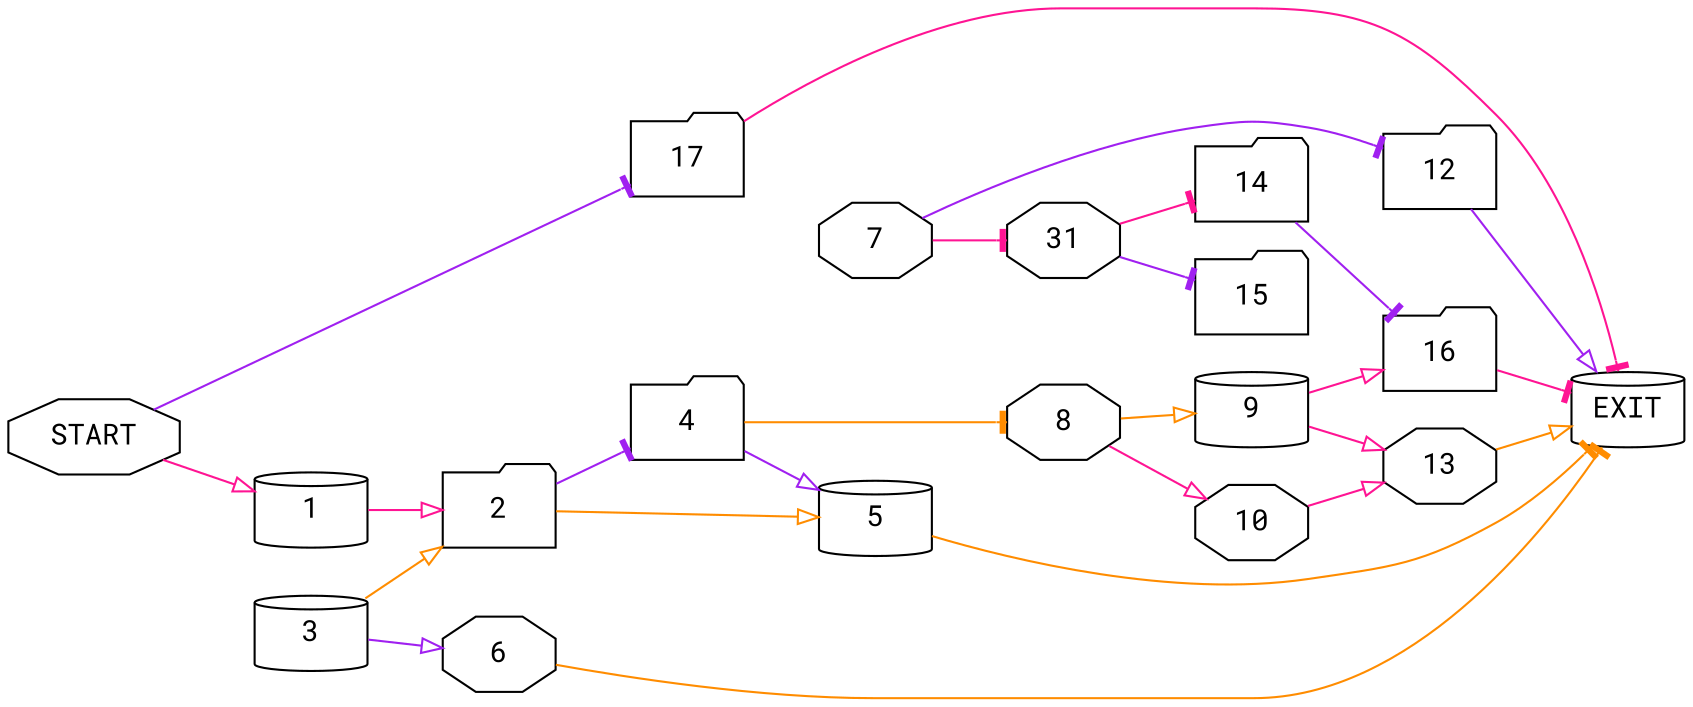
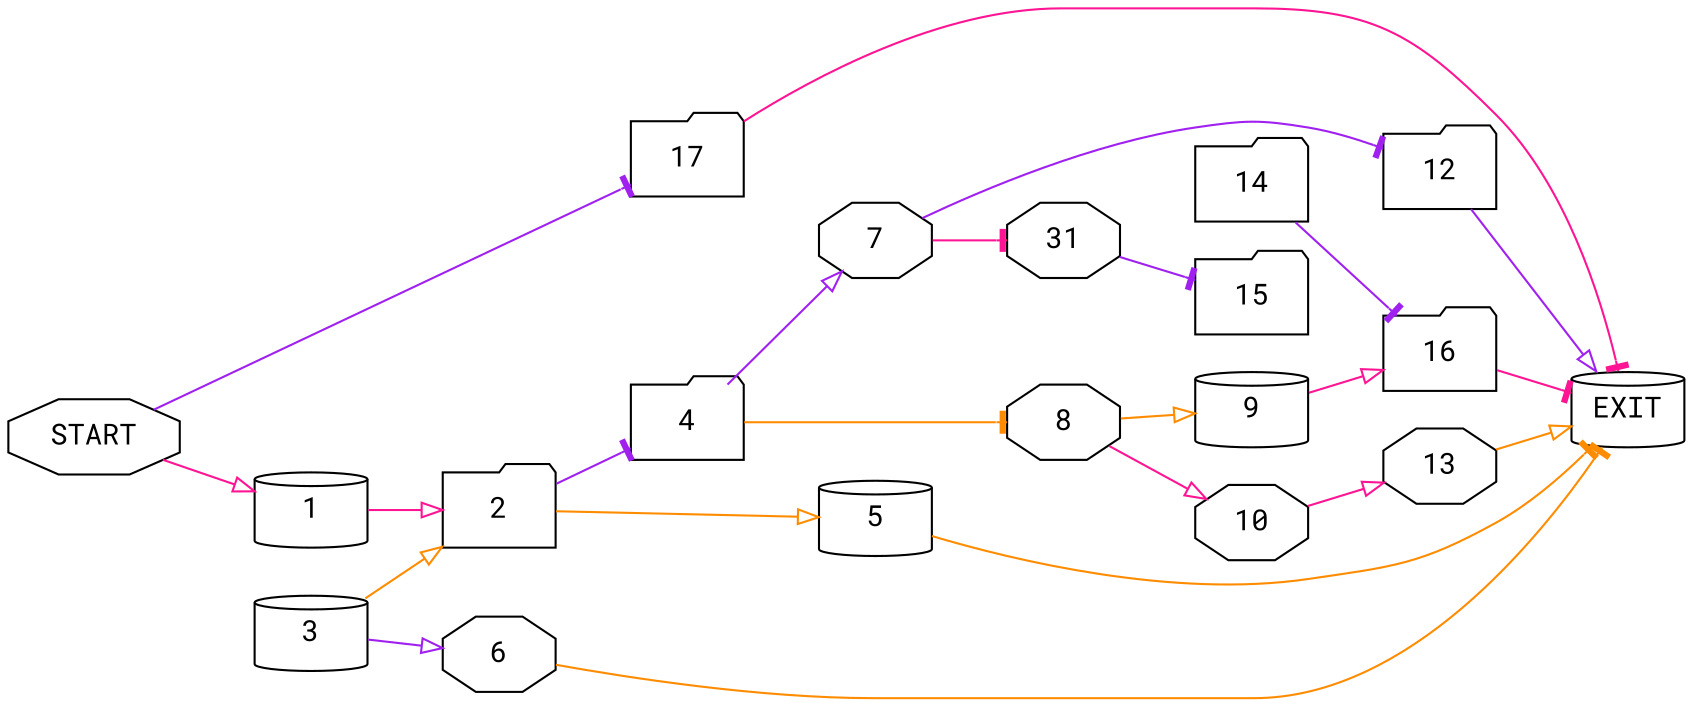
(1152, 214) -> none
(1337, 435) -> none
(772, 466) -> (777, 335)
